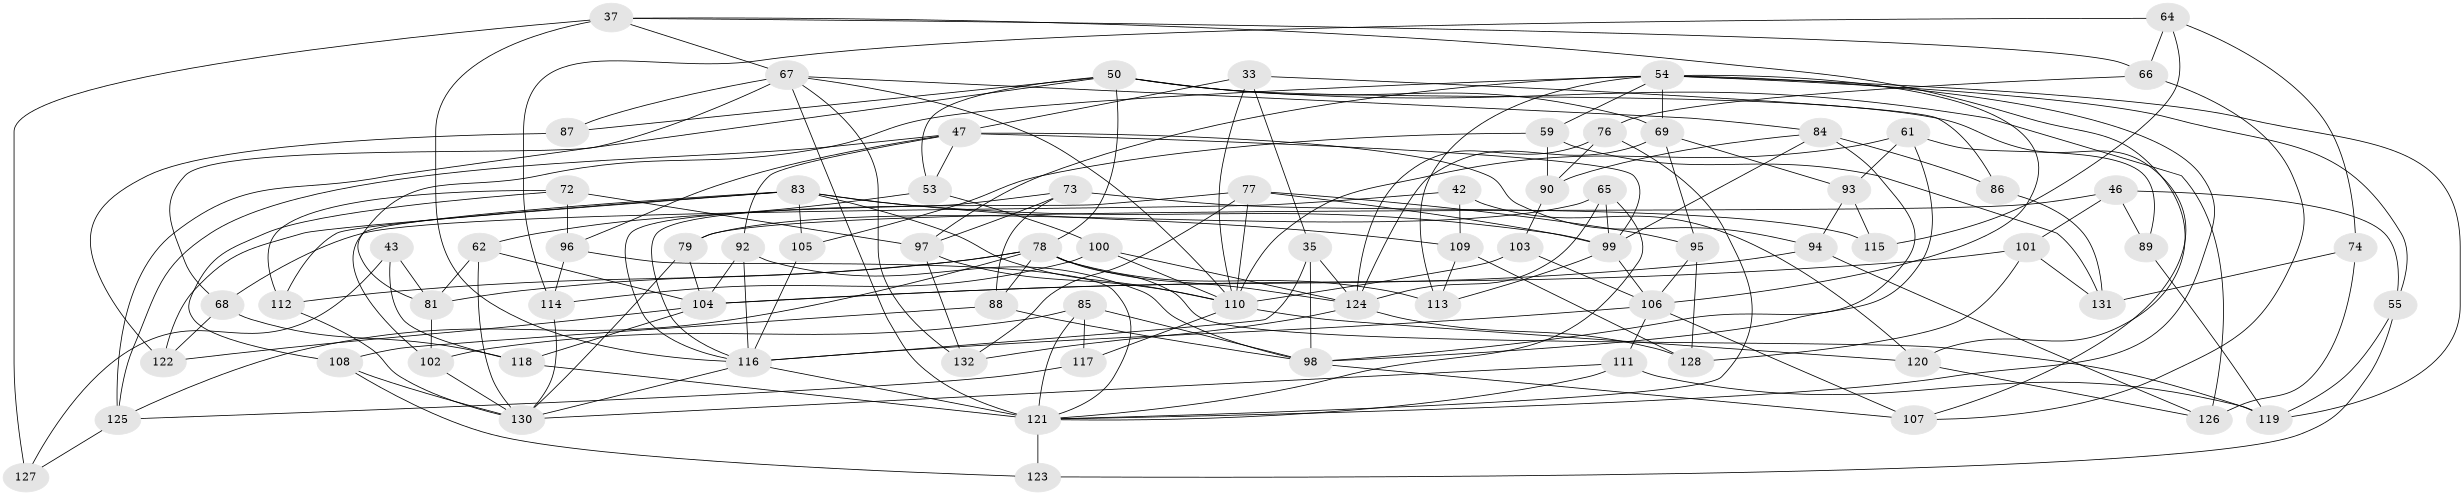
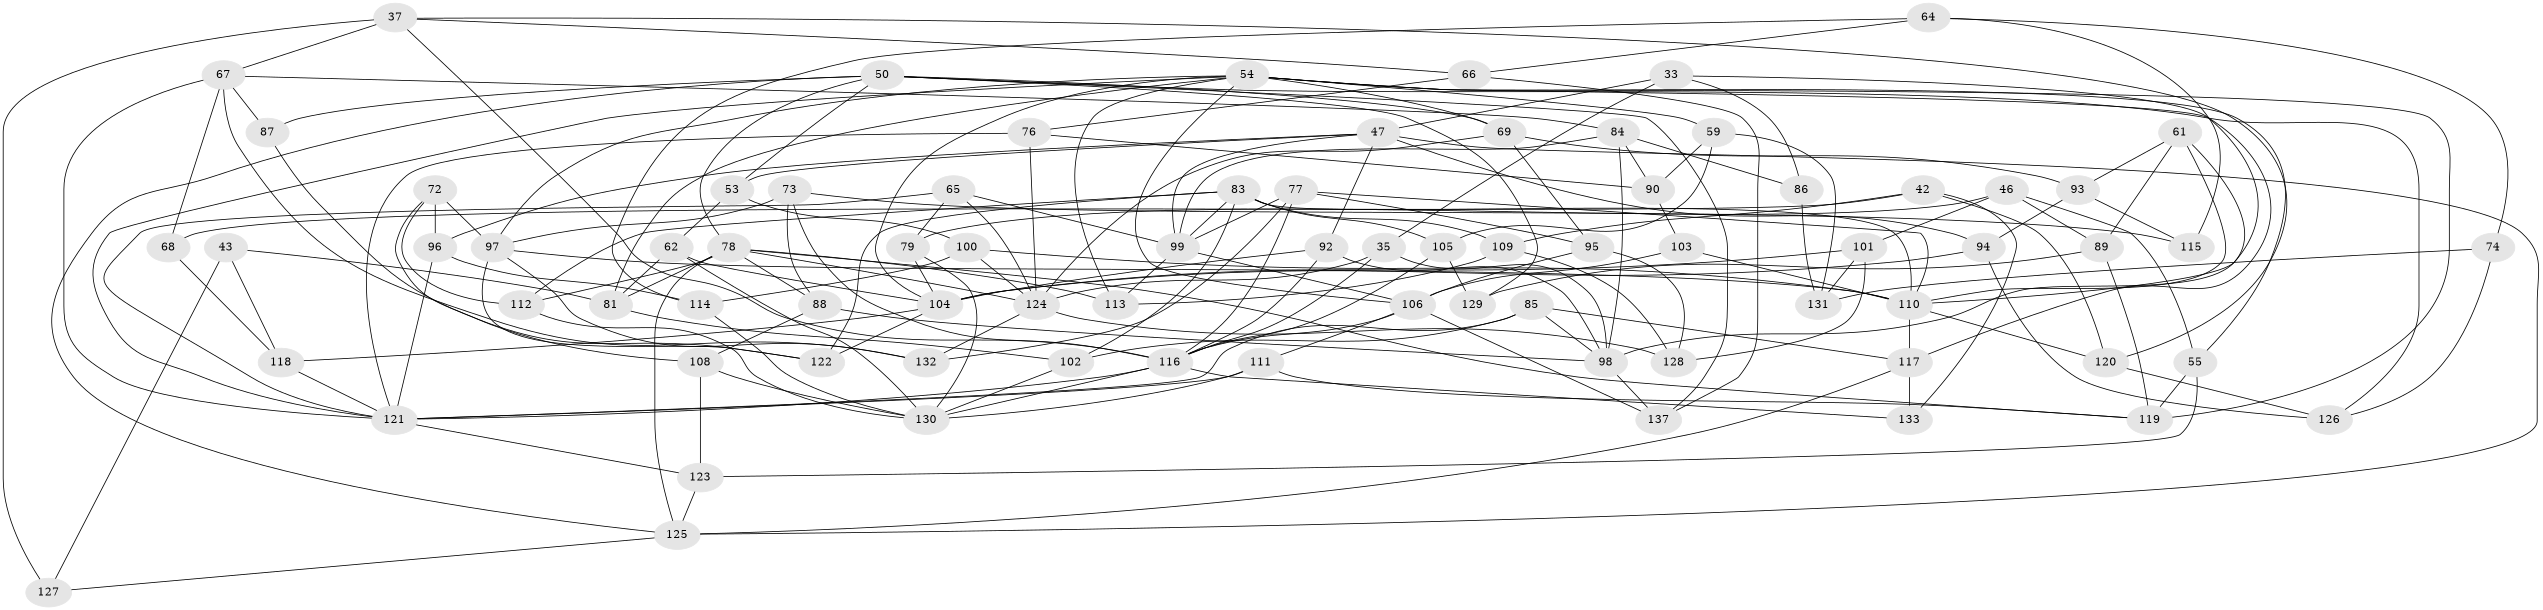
none -> (987, 124)
(1051, 144) -> none
none -> (2241, 144)
none -> (1473, 305)
(190, 336) -> (613, 346)
none -> (1909, 420)
(1914, 420) -> (1659, 420)
none -> (689, 506)
